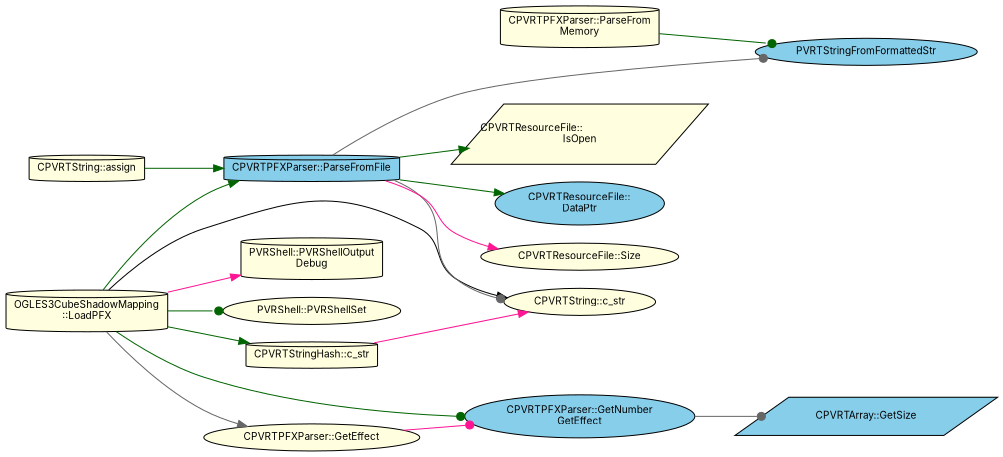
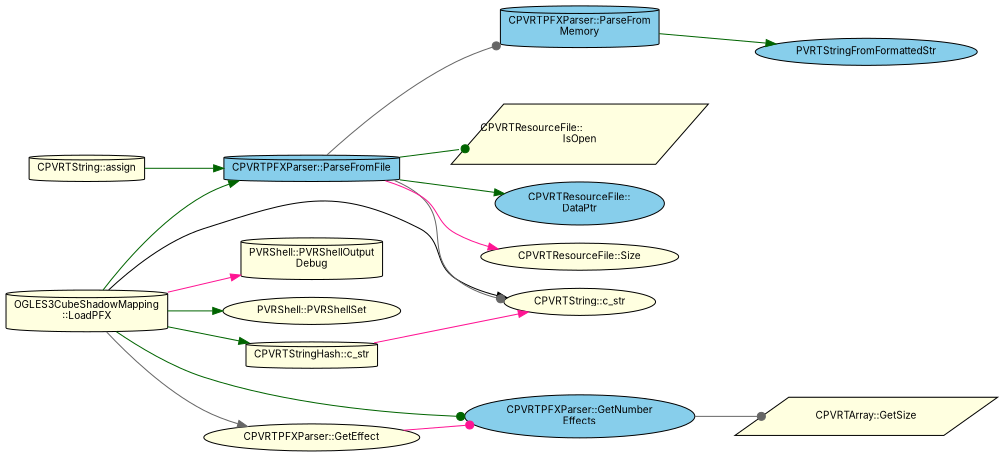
(580, 27) -> (580, 27)
(713, 38) -> (713, 38)
(539, 80) -> (404, 93)
(429, 153) -> (429, 153)
(190, 311) -> (190, 311)
(580, 416) -> (580, 416)
(866, 416) -> (866, 416)
